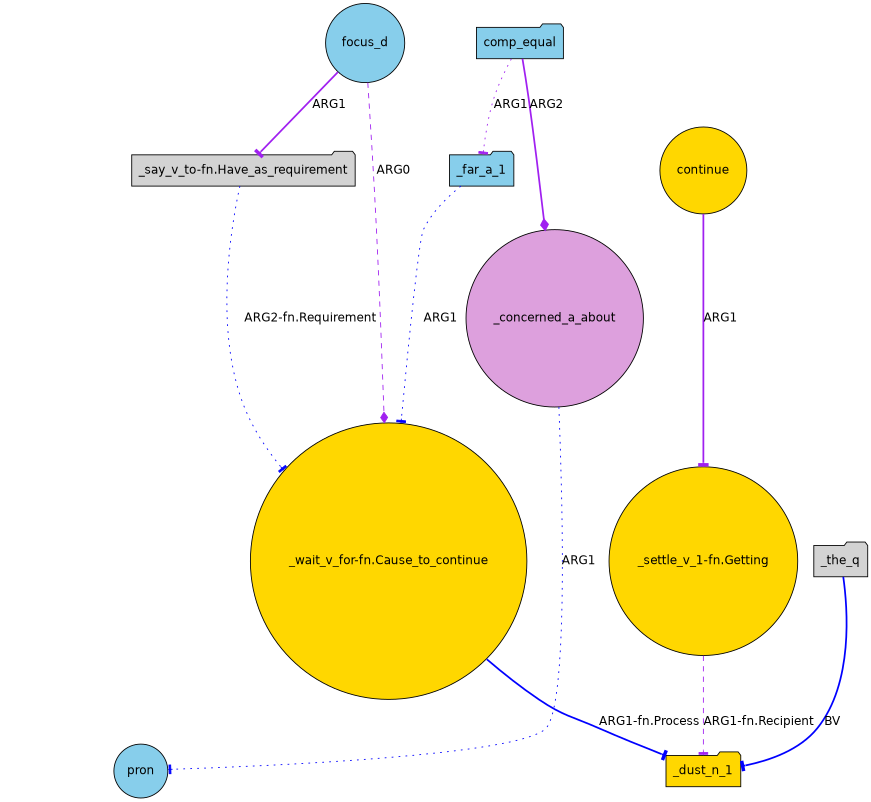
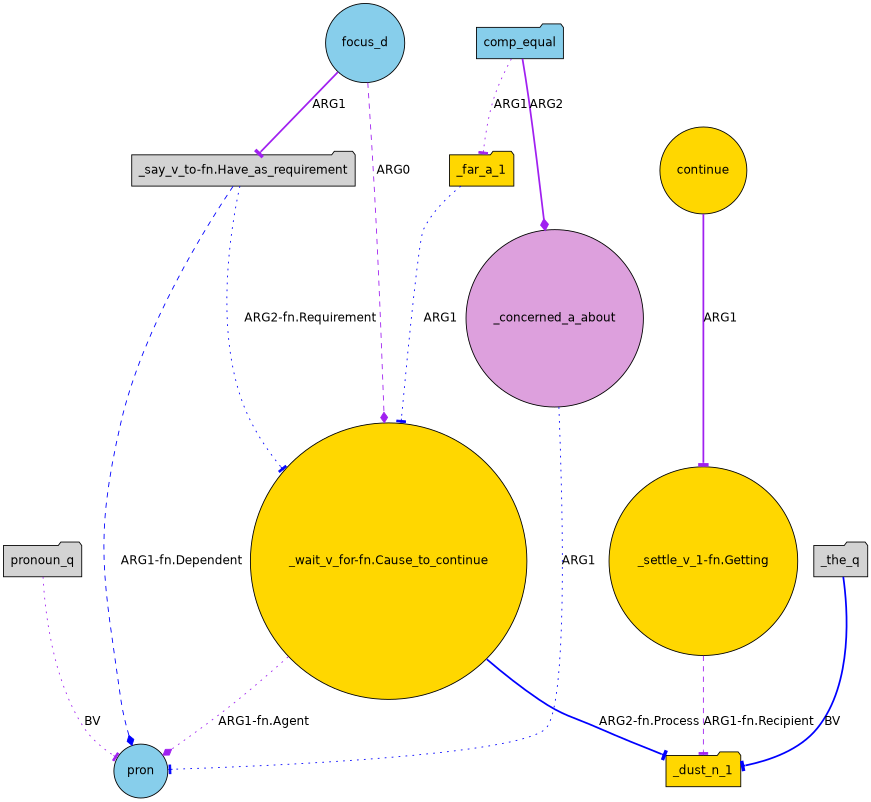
(482, 170) -> (482, 170)
none -> (115, 449)
none -> (43, 561)
none -> (232, 705)
(649, 722) -> (649, 722)
